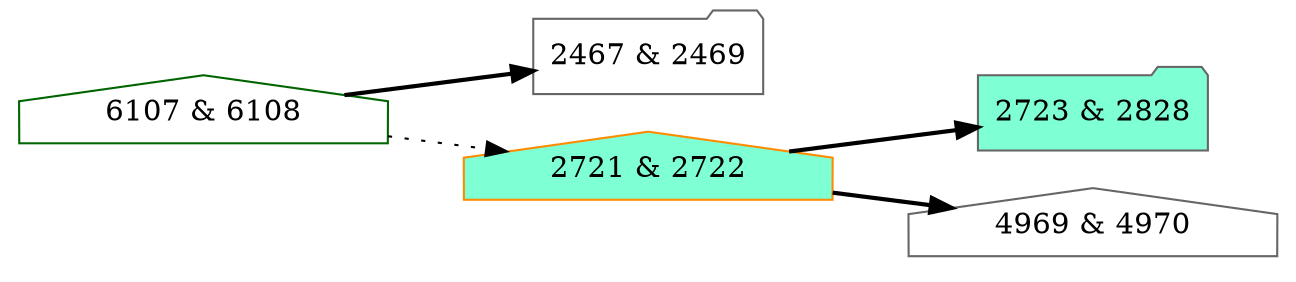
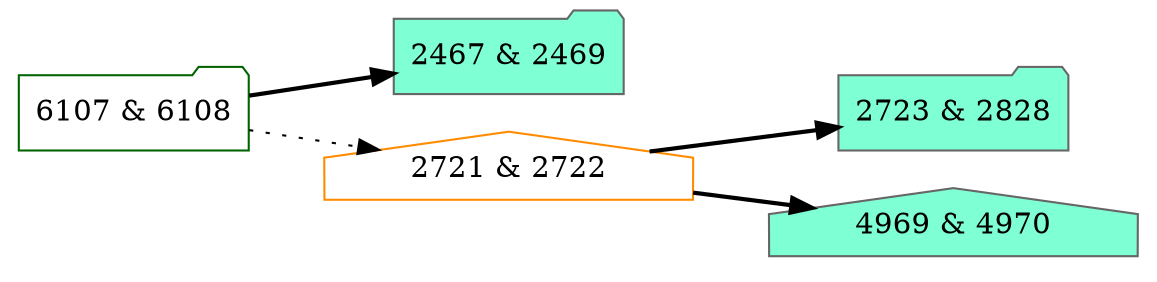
(648, 56) -> (509, 56)
(204, 113) -> (134, 113)
(648, 169) -> (509, 169)
(1093, 226) -> (953, 226)
